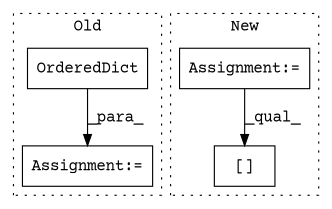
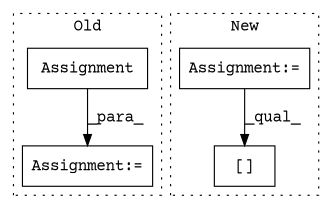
(88, 68) -> (88, 68)
